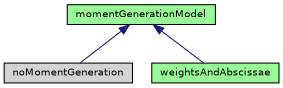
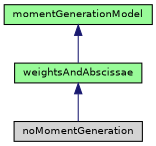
(101, 47) -> (78, 108)
